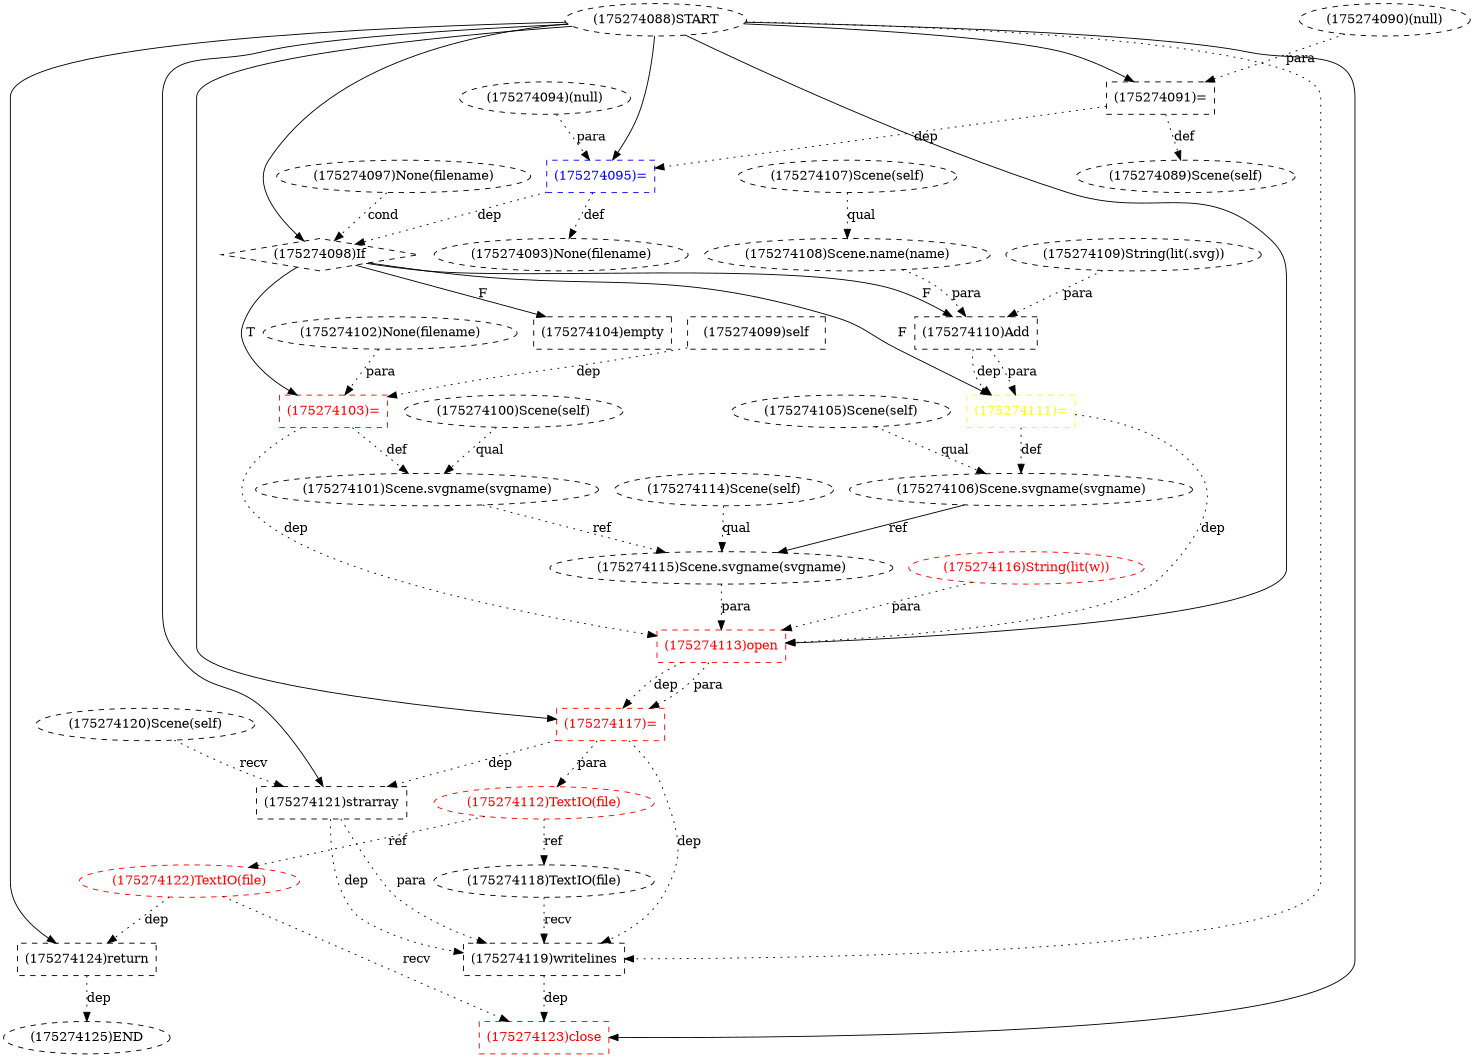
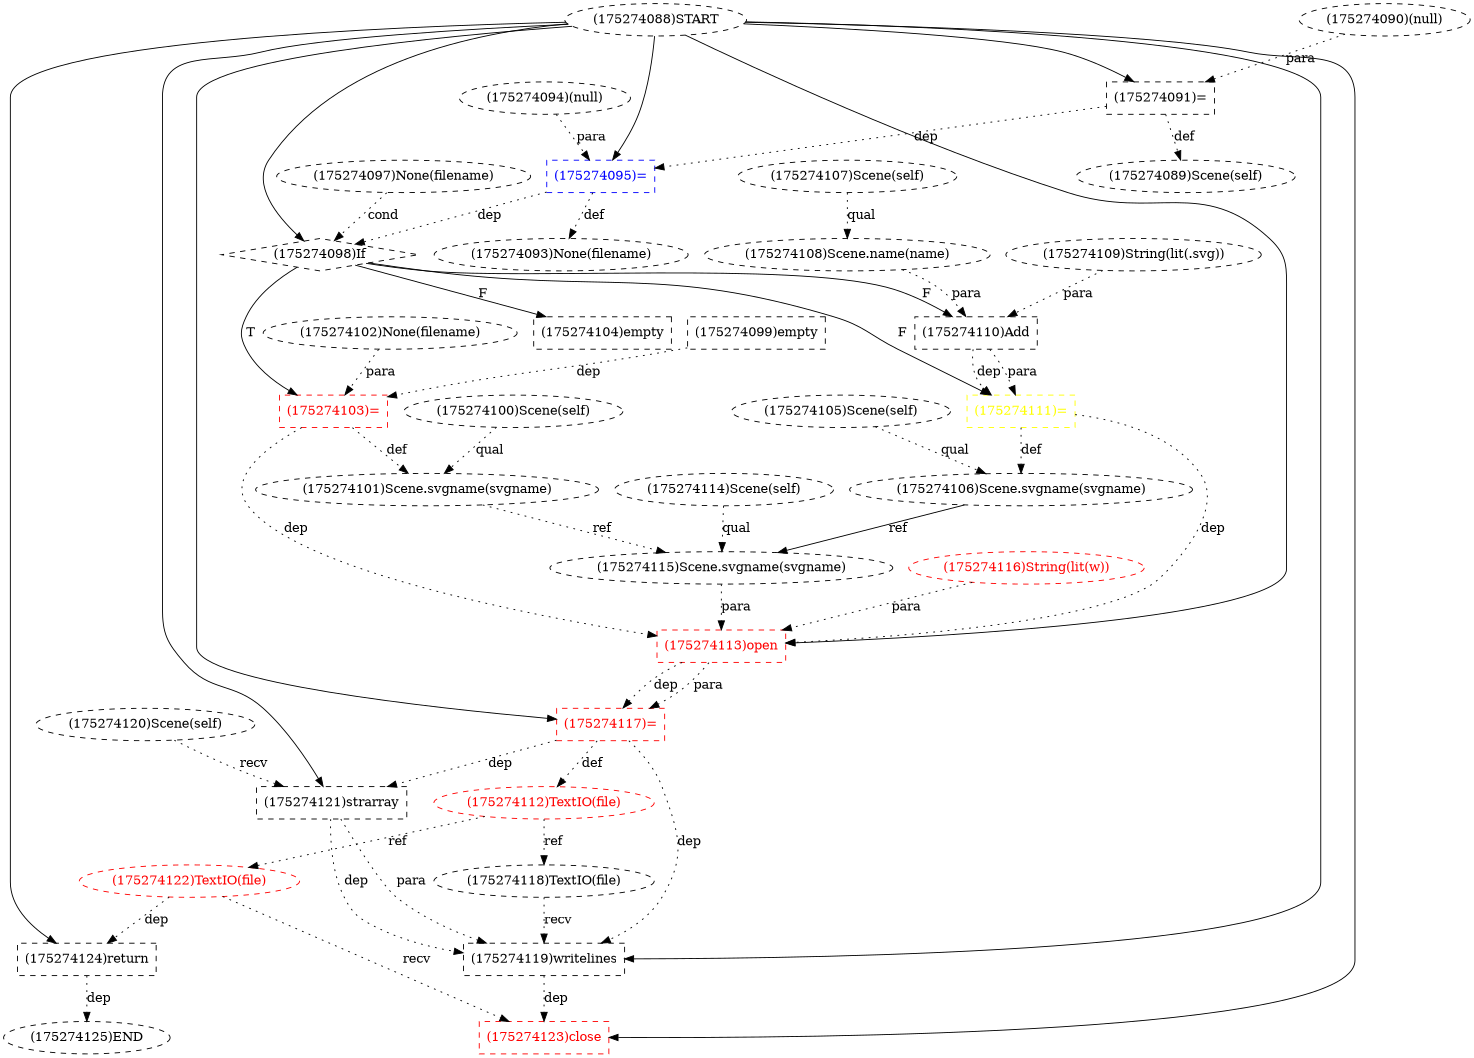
(756, 333) -> (756, 333)
(1321, 546) -> (1321, 546)
(592, 764) -> (592, 764)
